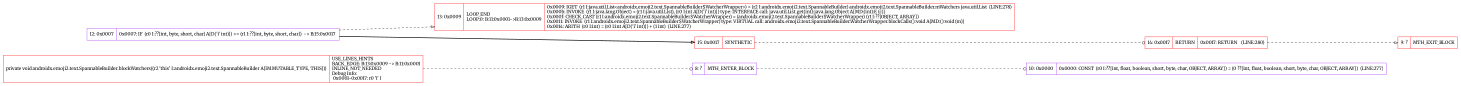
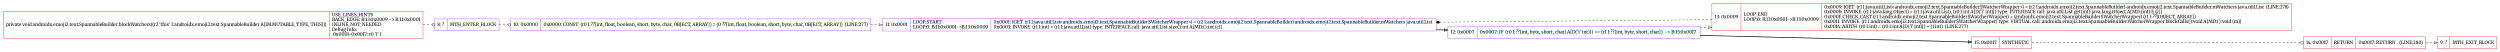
none -> (1159, 25)
